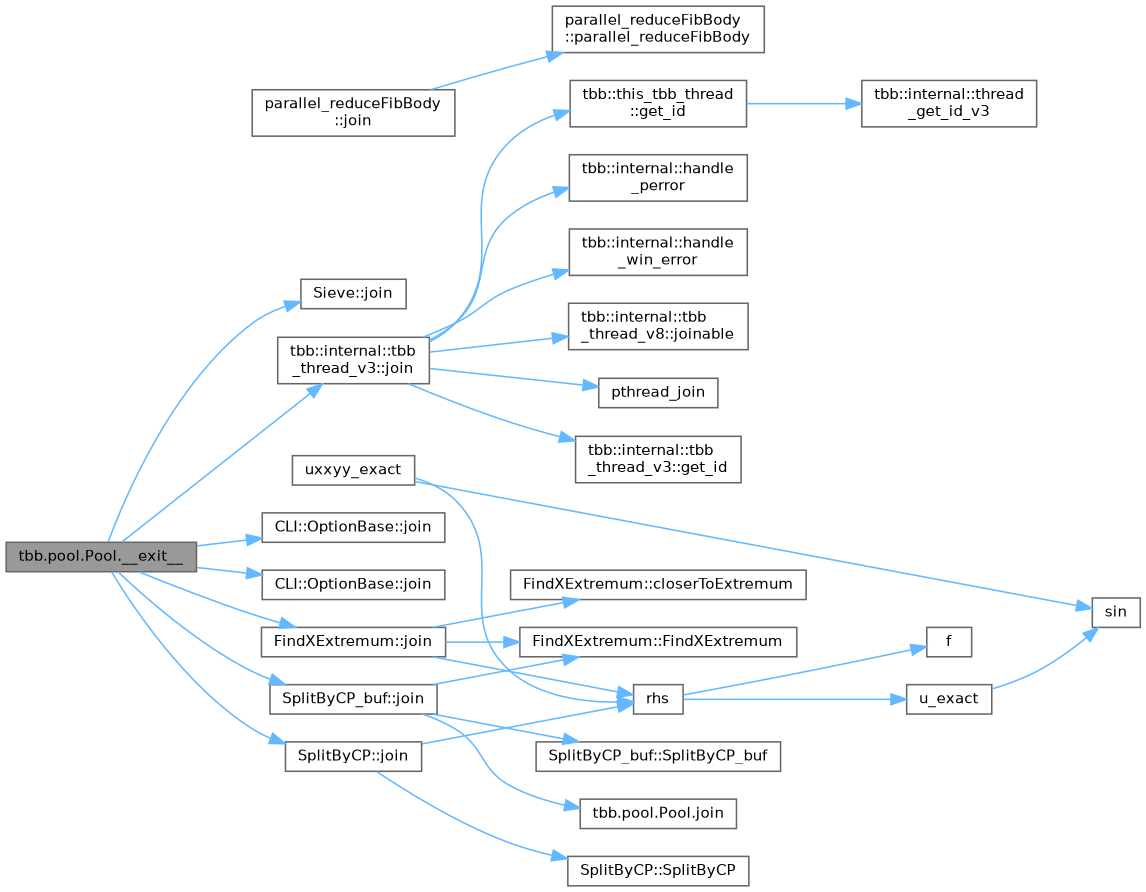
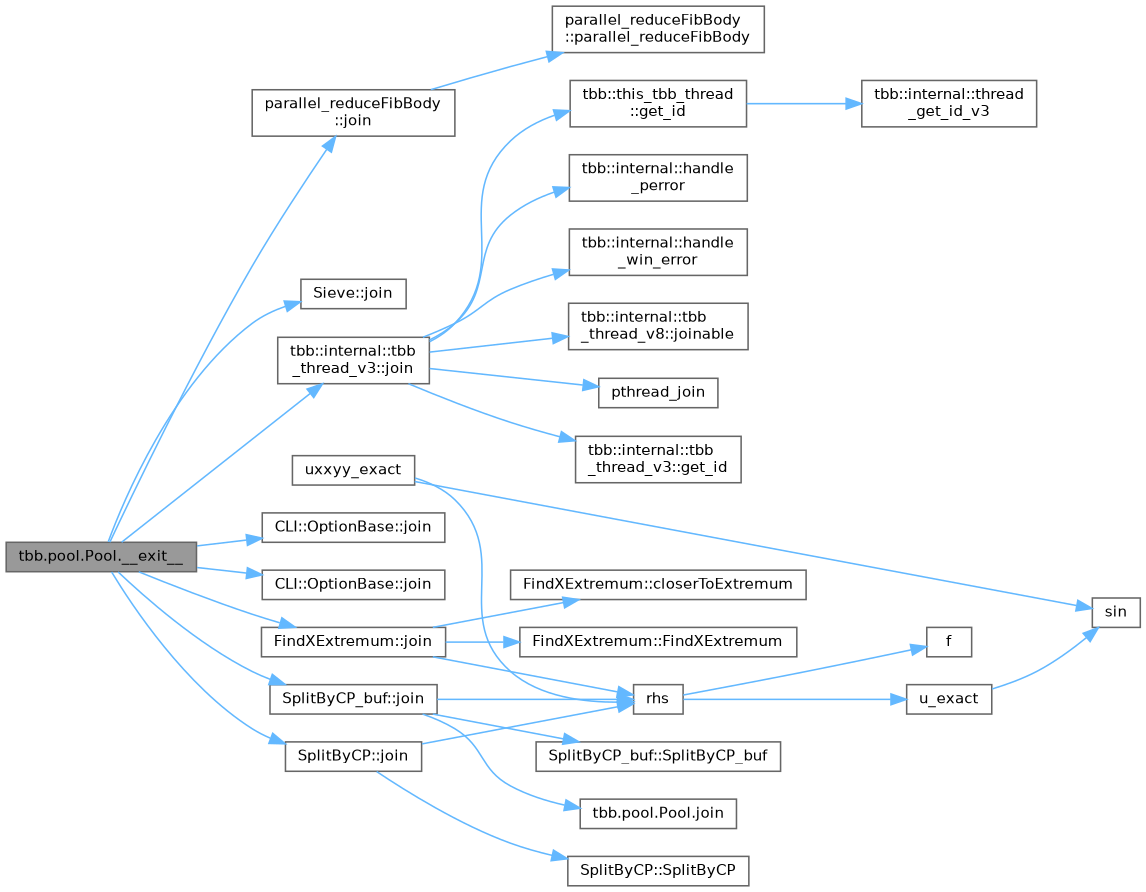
none -> (210, 341)
(478, 676) -> (527, 699)
